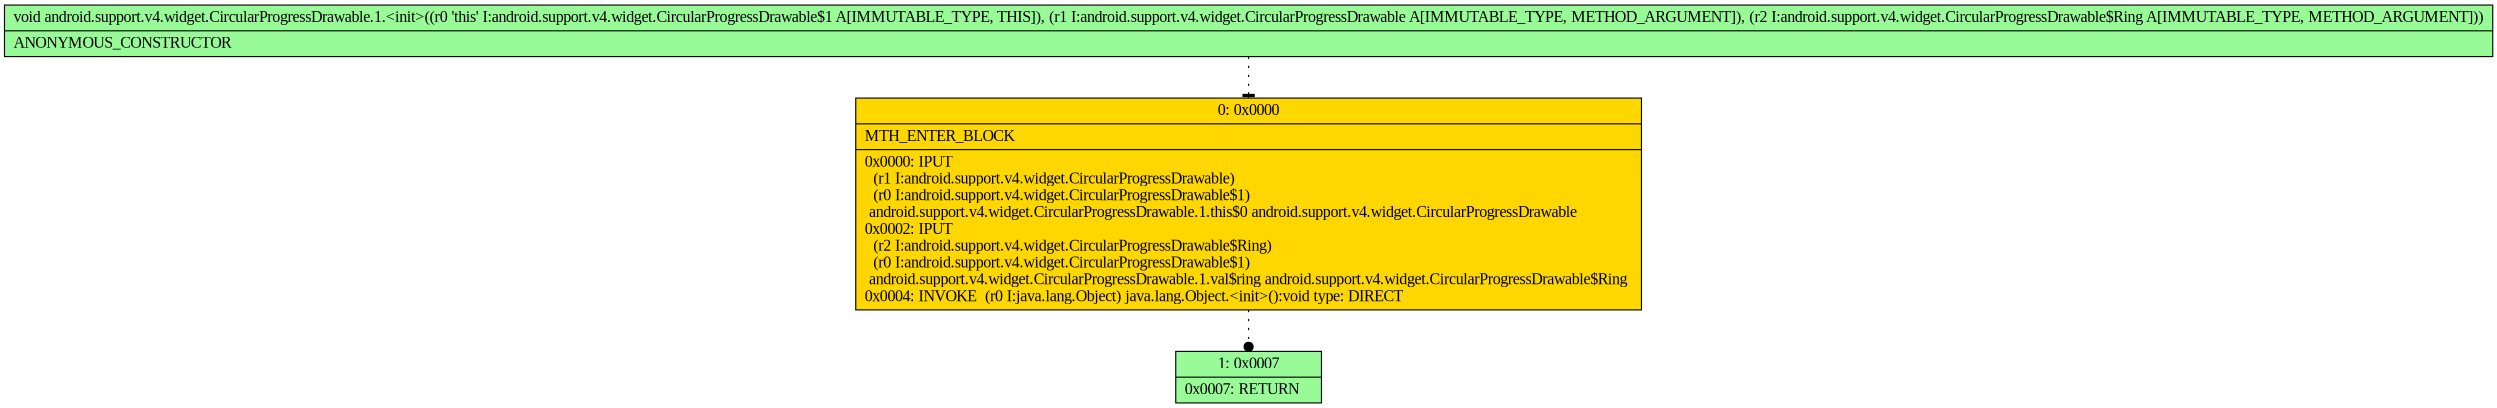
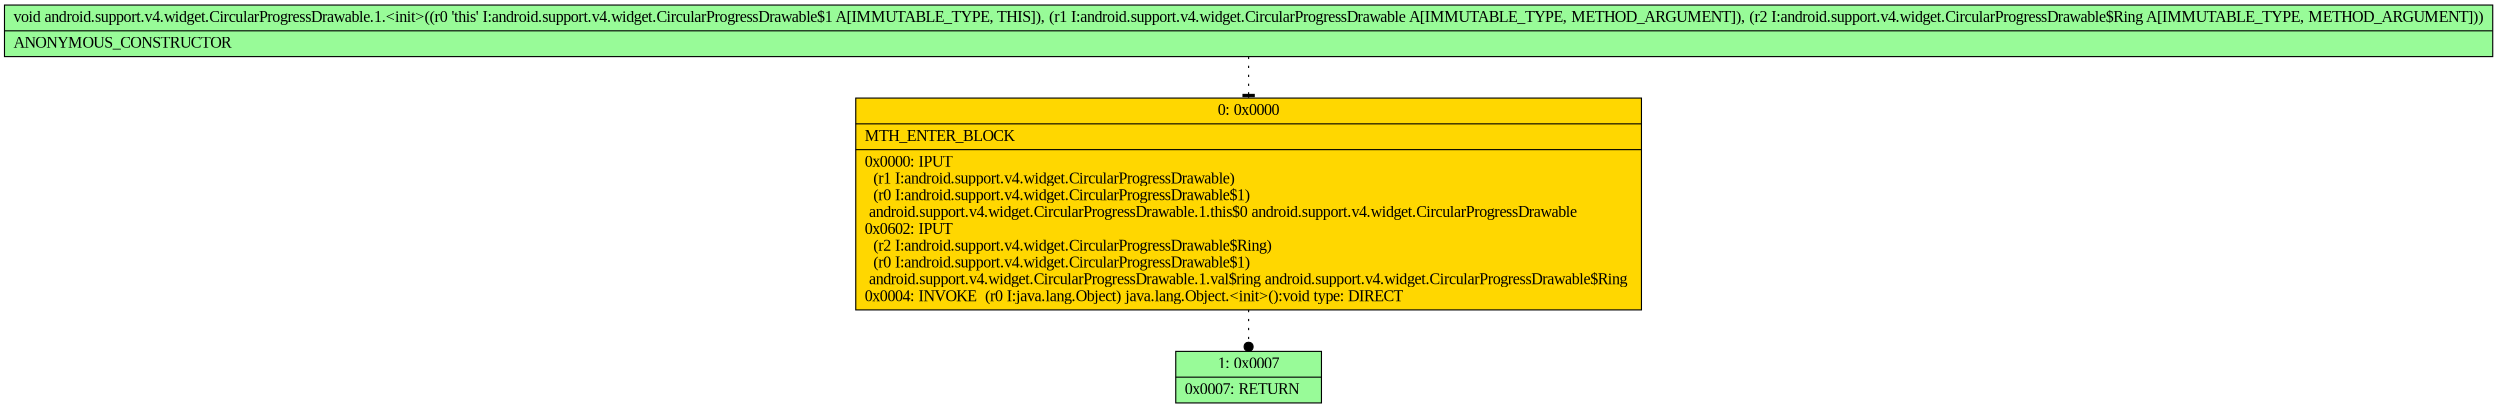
(913, 229) -> (913, 229)
